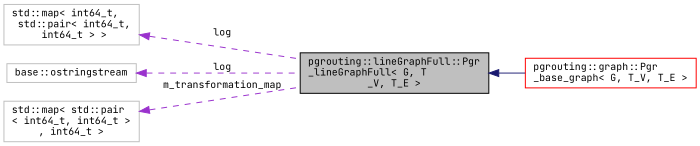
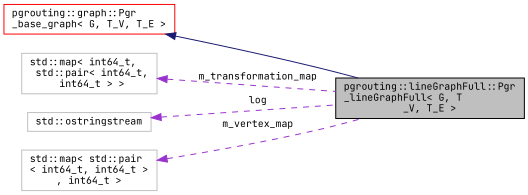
(220, 33) -> (255, 77)
(72, 73) -> (89, 122)
(512, 73) -> (267, 56)
(220, 85) -> (255, 124)
